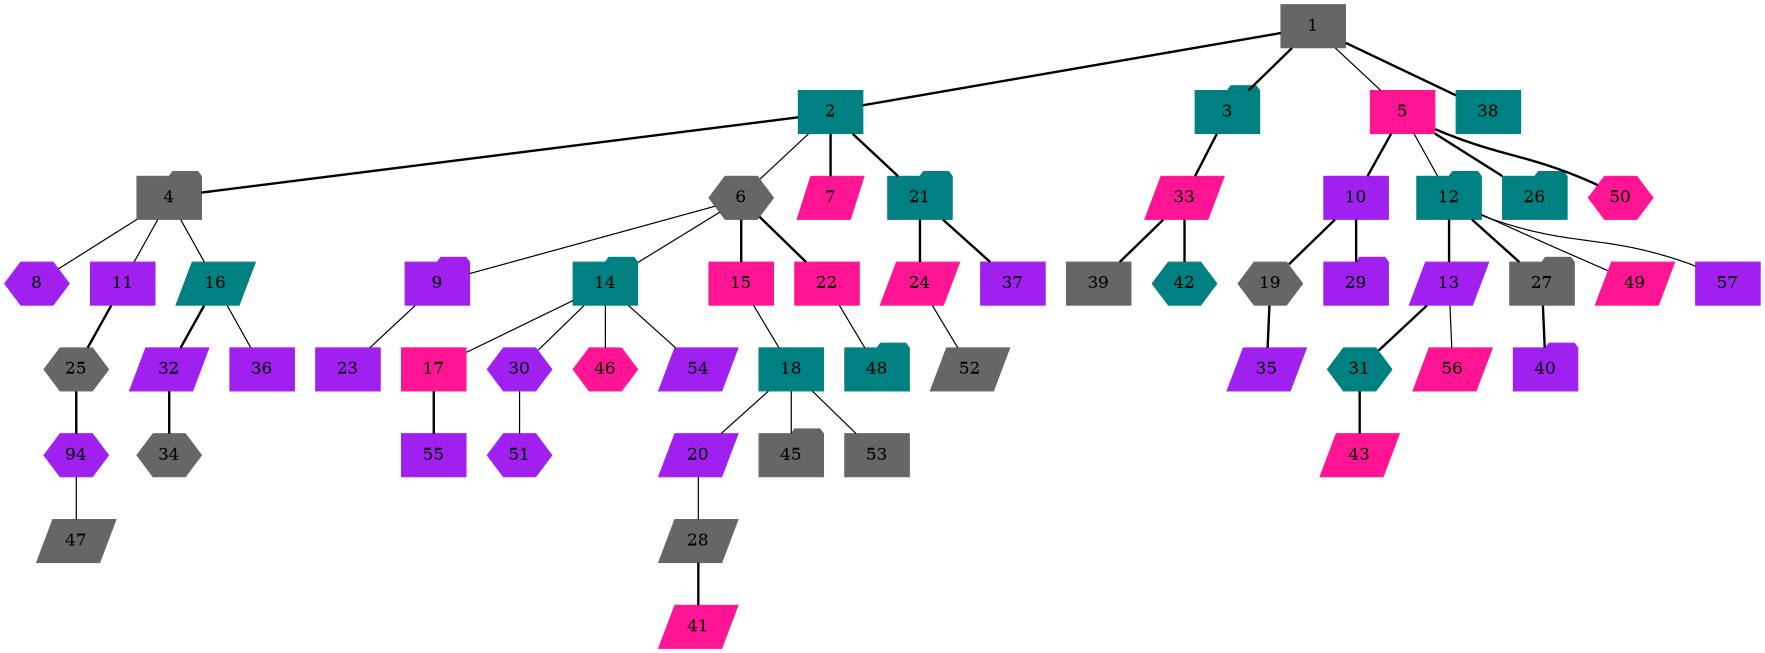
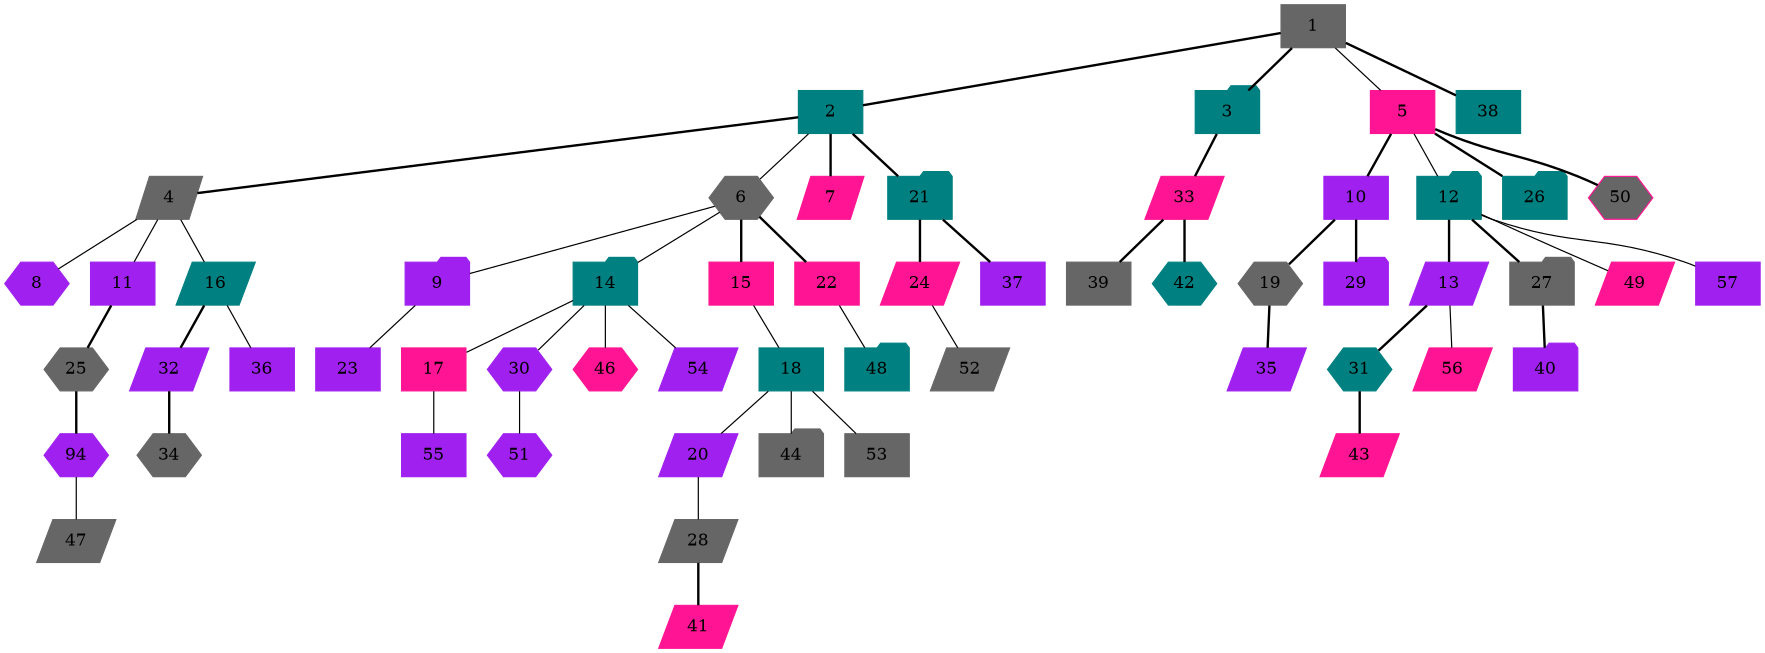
(169, 198) -> (169, 198)
(1621, 198) -> (1621, 198)
(434, 412) -> (434, 412)
(791, 455) -> (791, 455)
